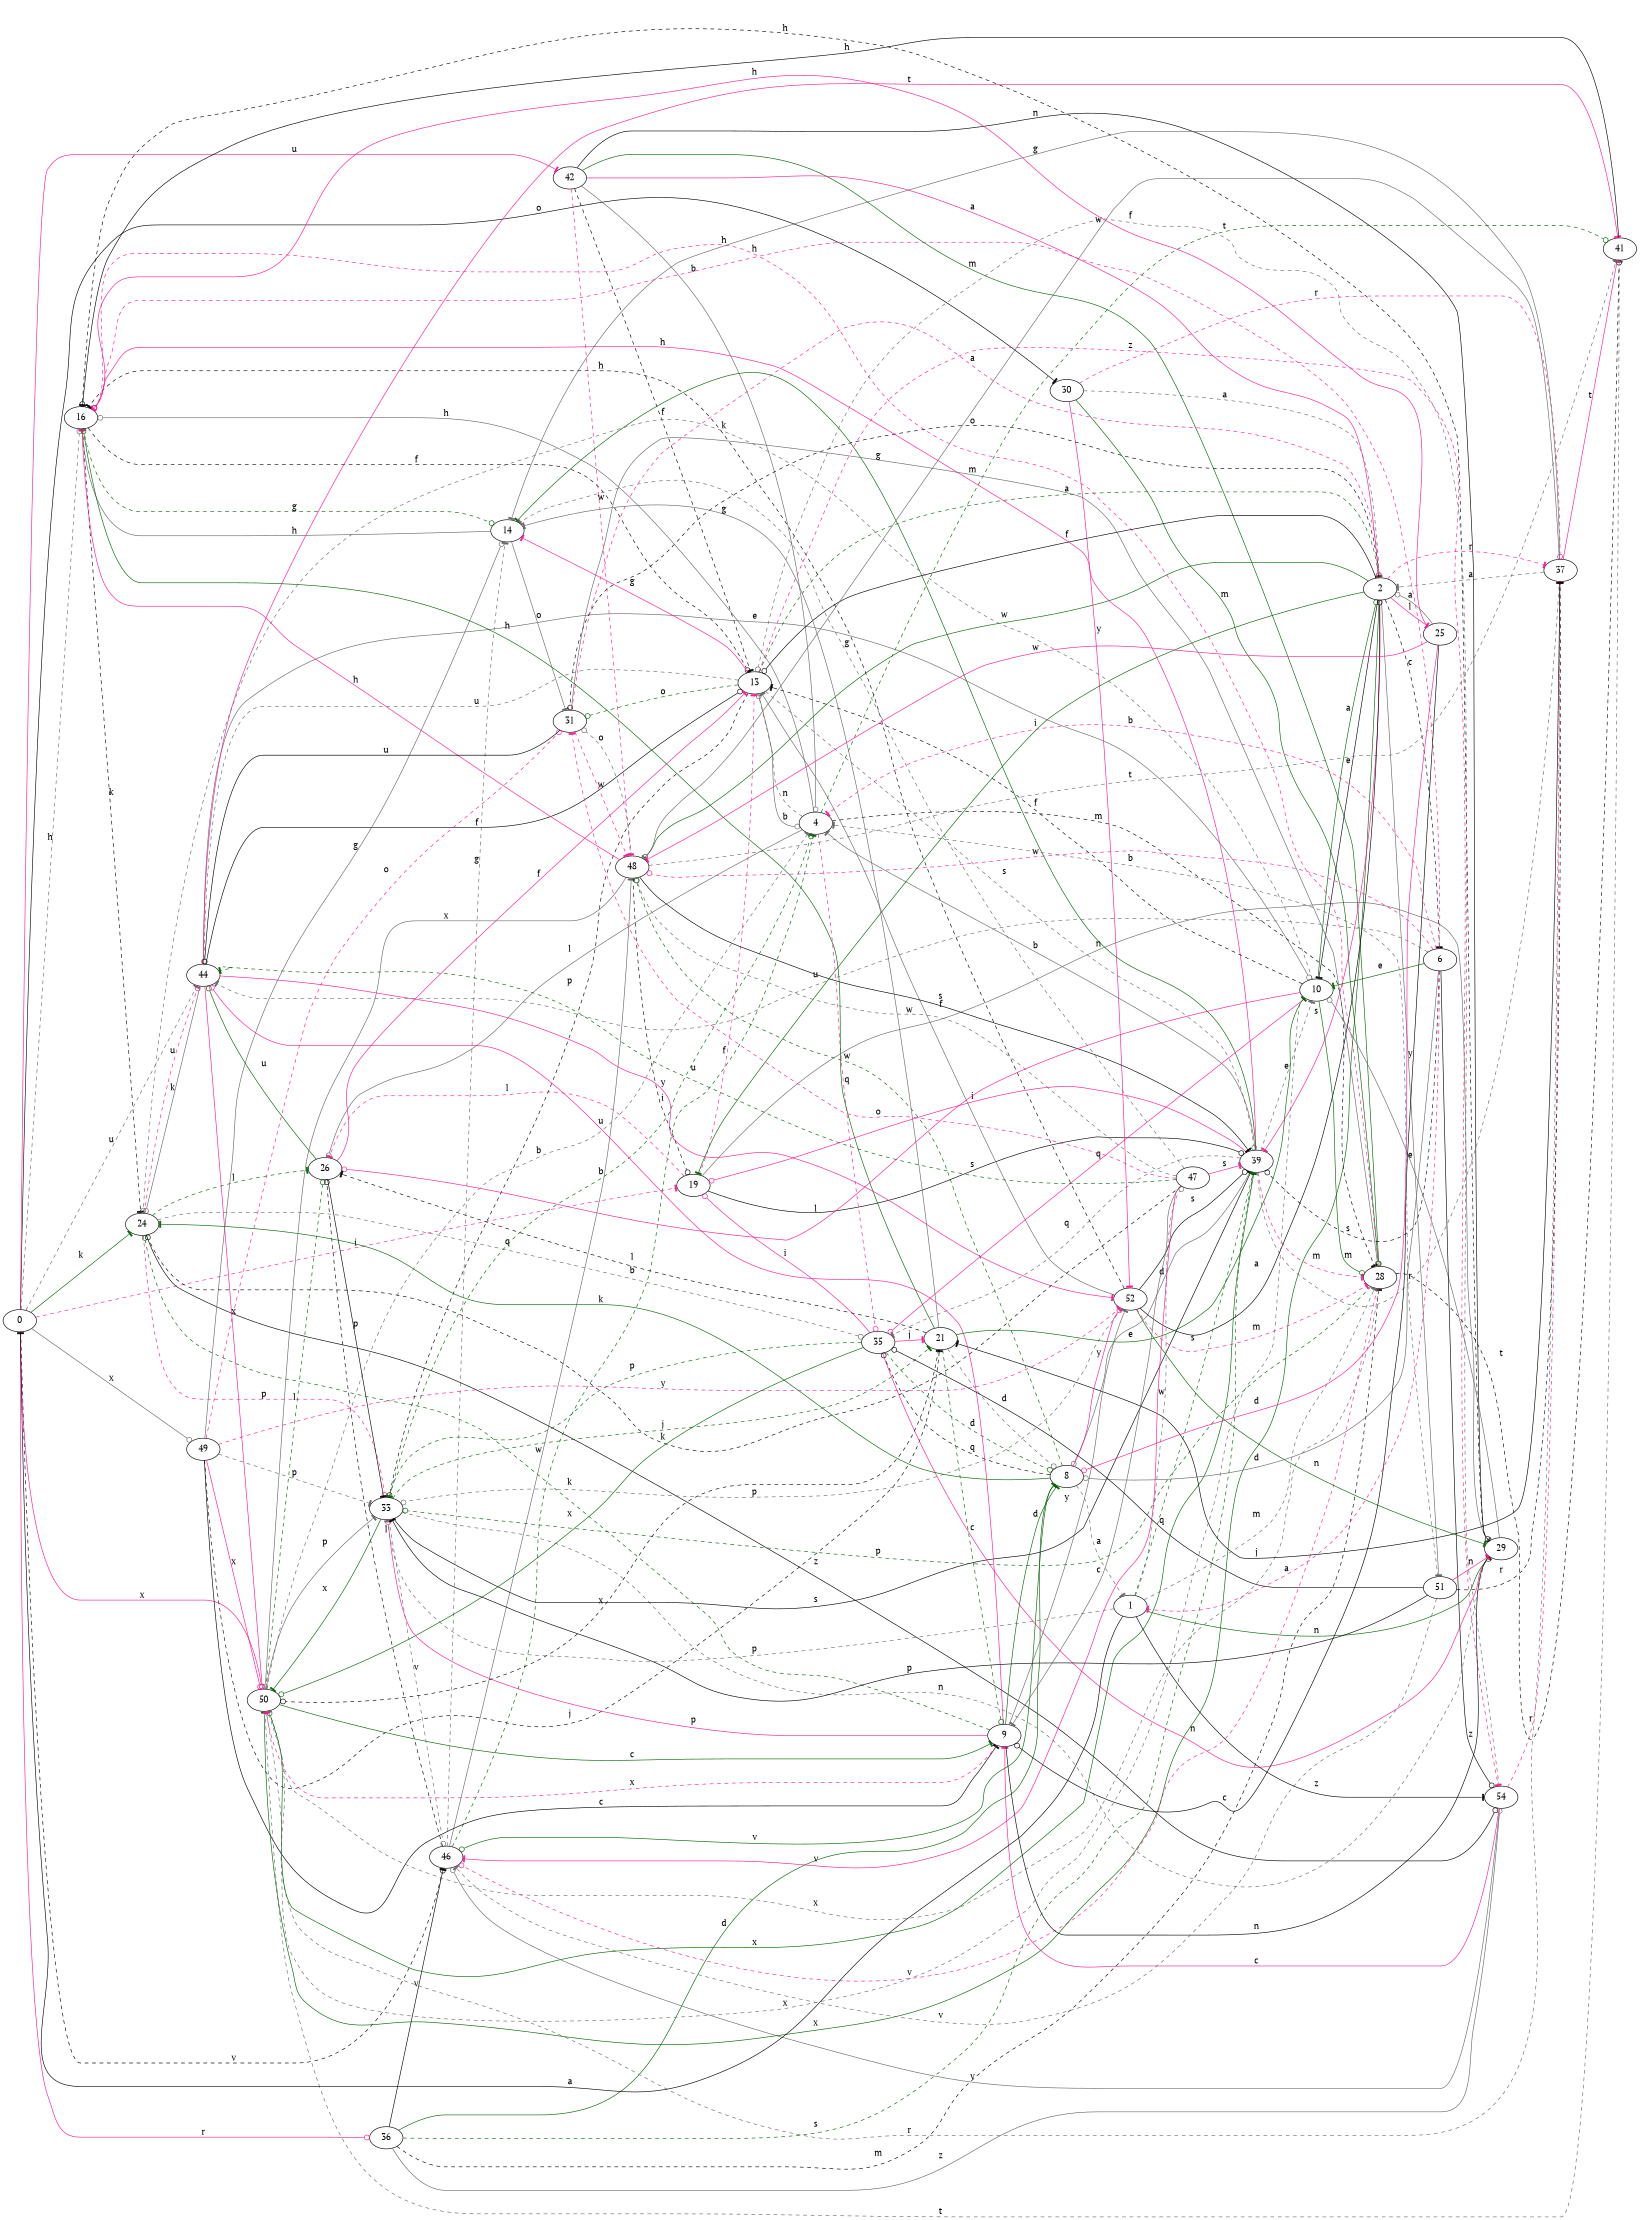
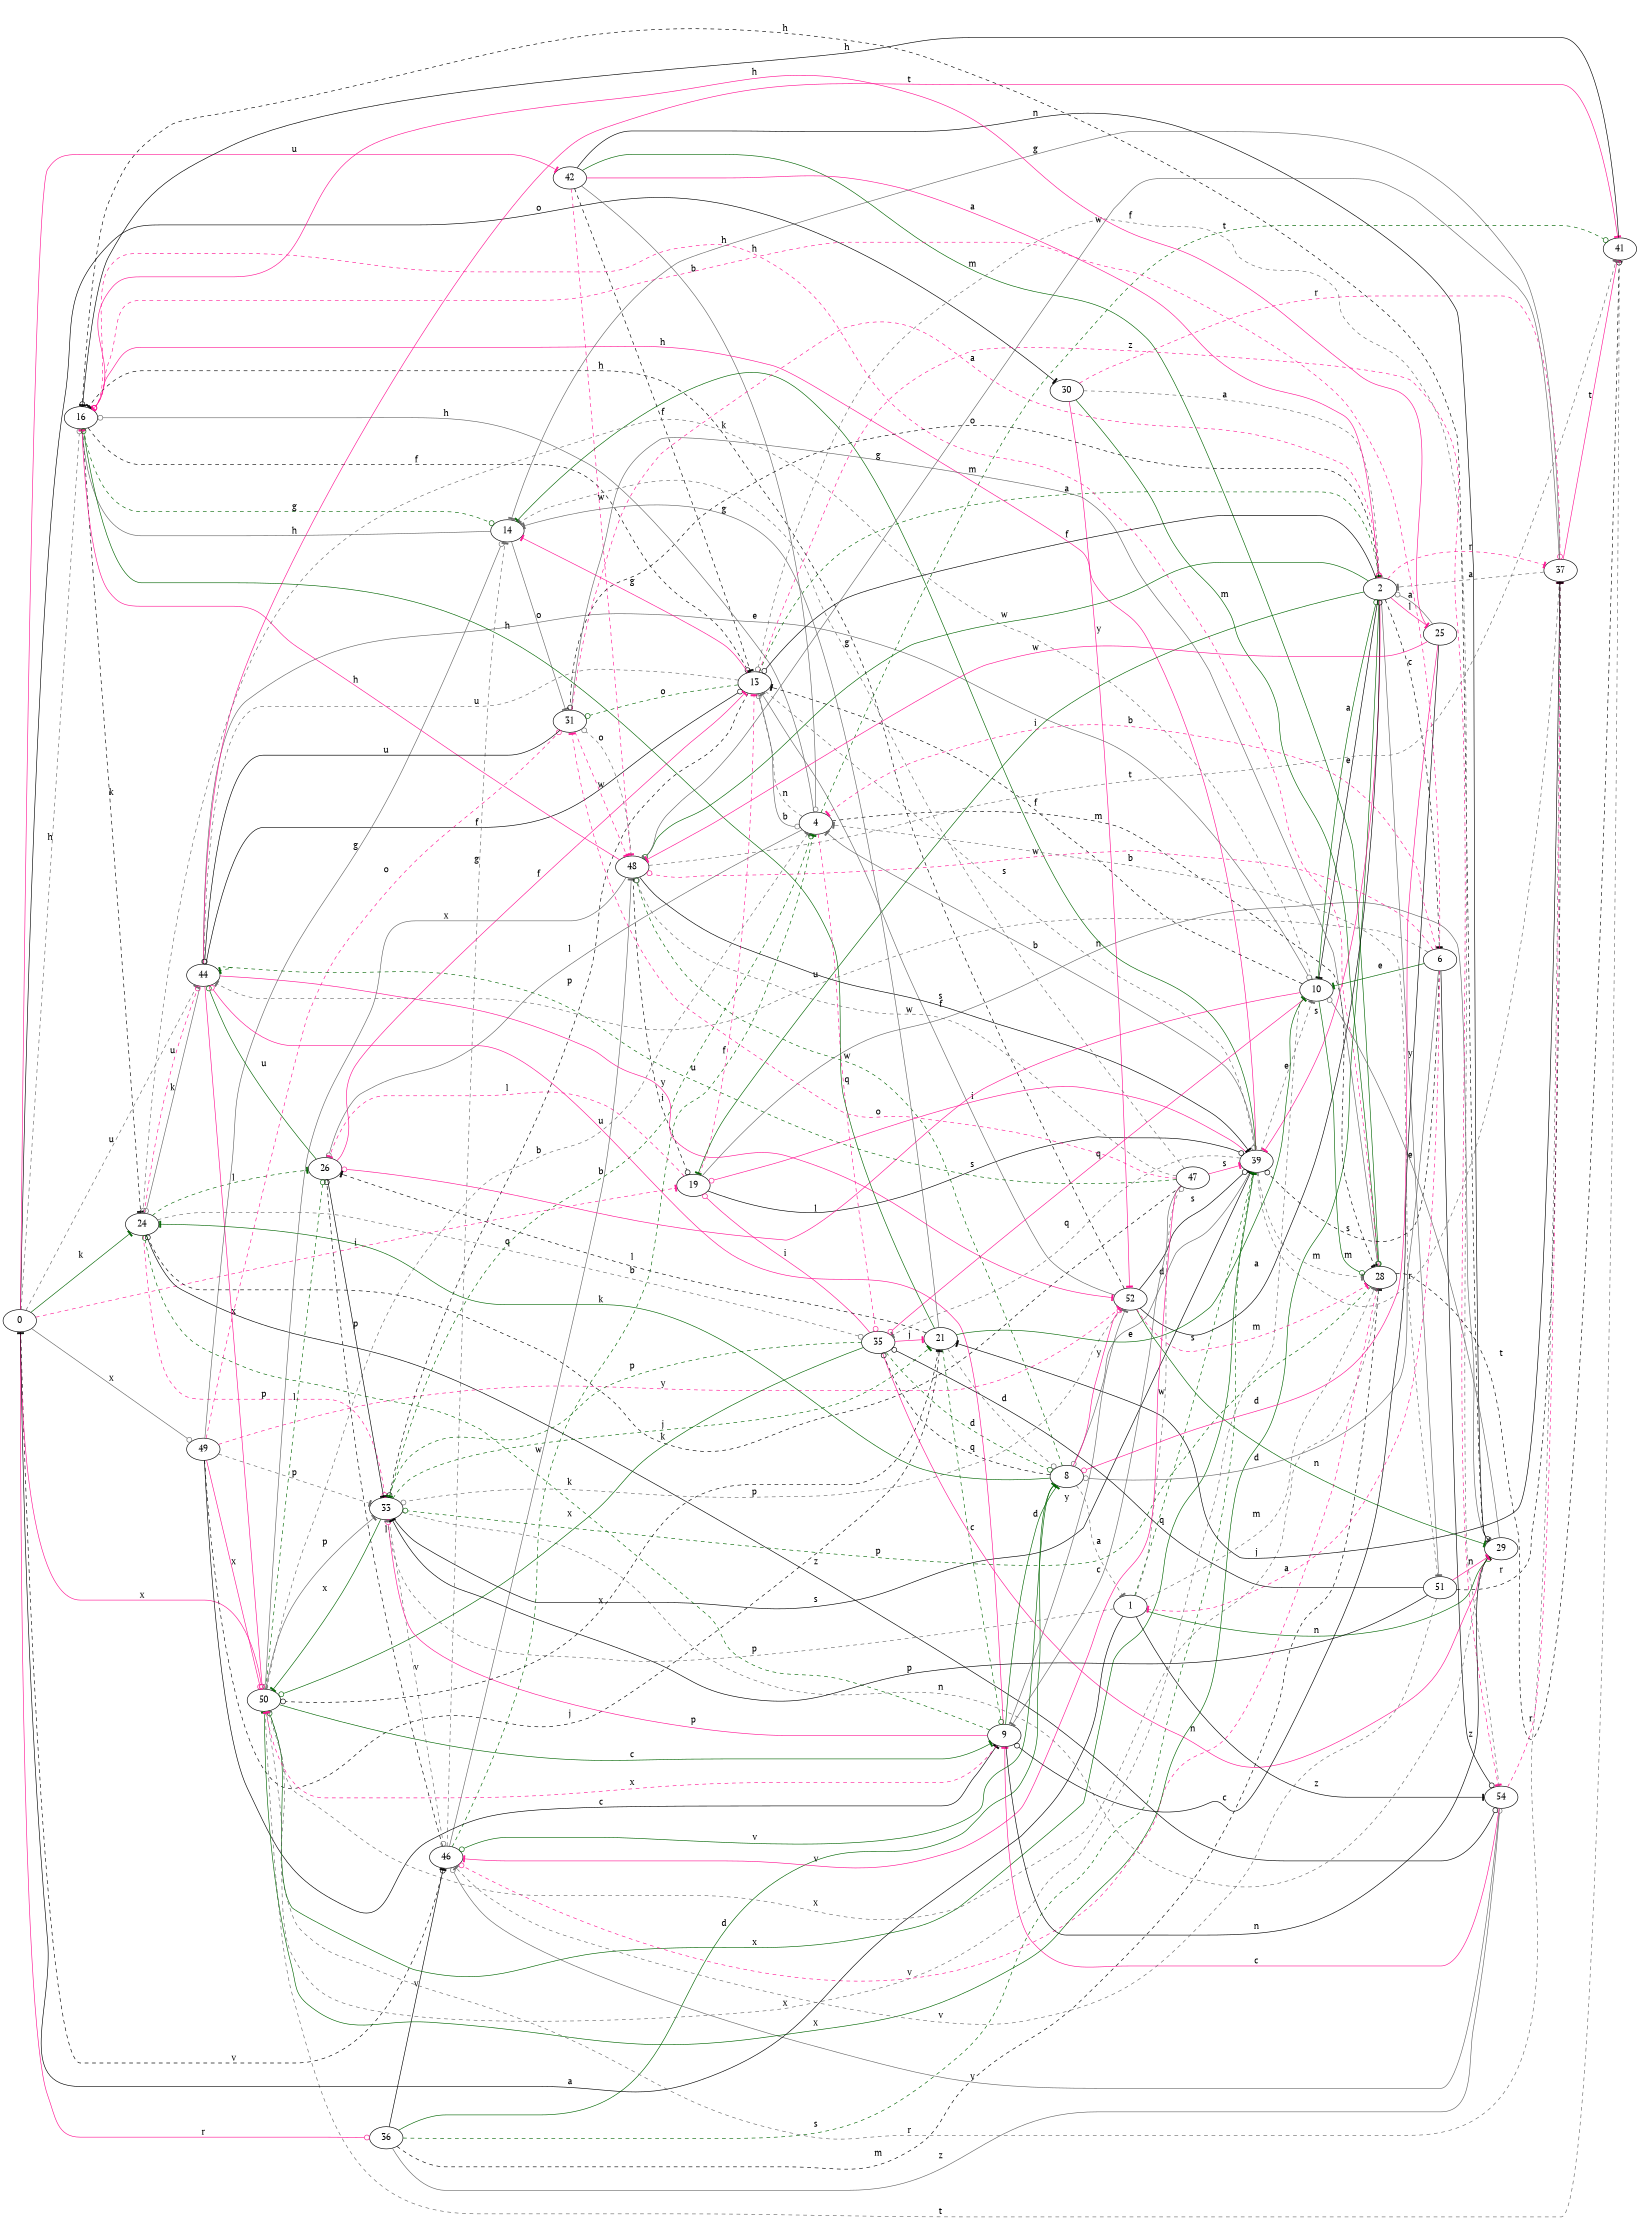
(1286, 1248) -> (1286, 1248)
